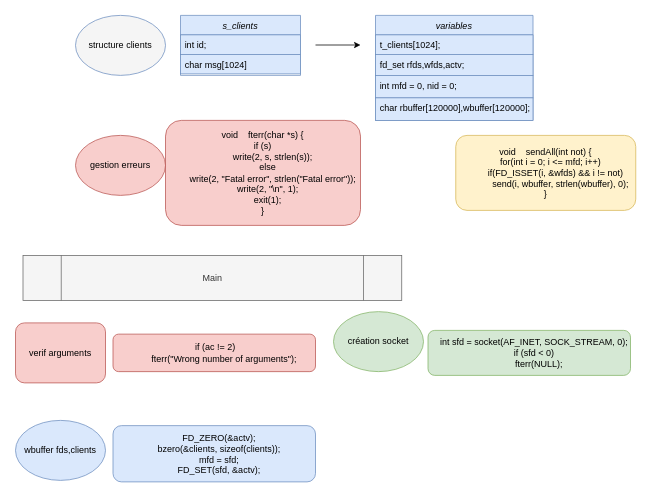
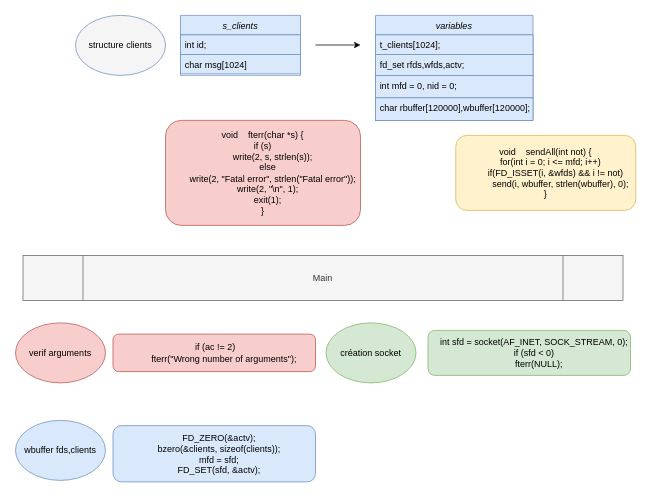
(120, 165) -> none
(212, 278) -> (323, 278)
(378, 342) -> (371, 353)
(60, 353) -> (60, 353)
